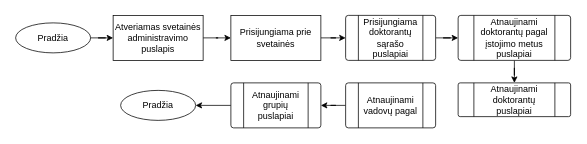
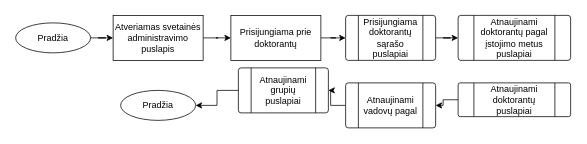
(276, 38) -> (276, 38)
(514, 74) -> none
none -> (447, 100)
(276, 105) -> (283, 90)
